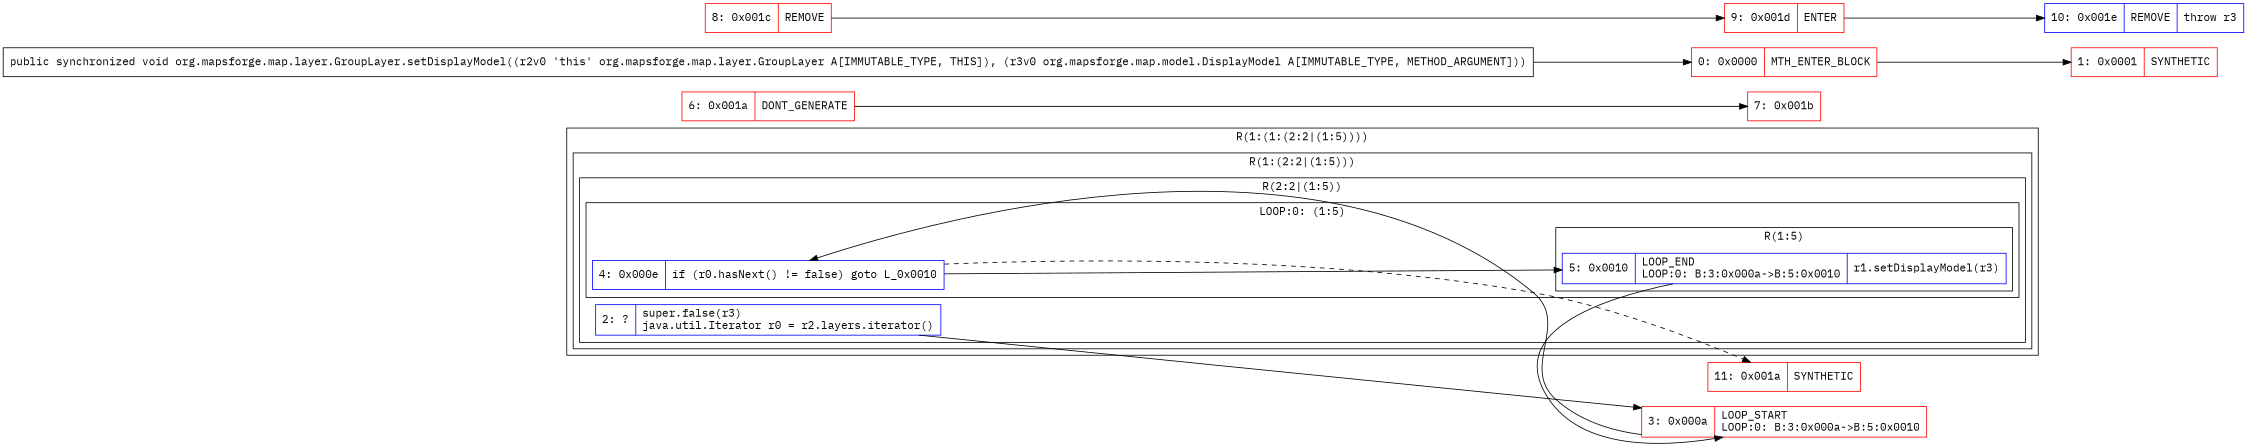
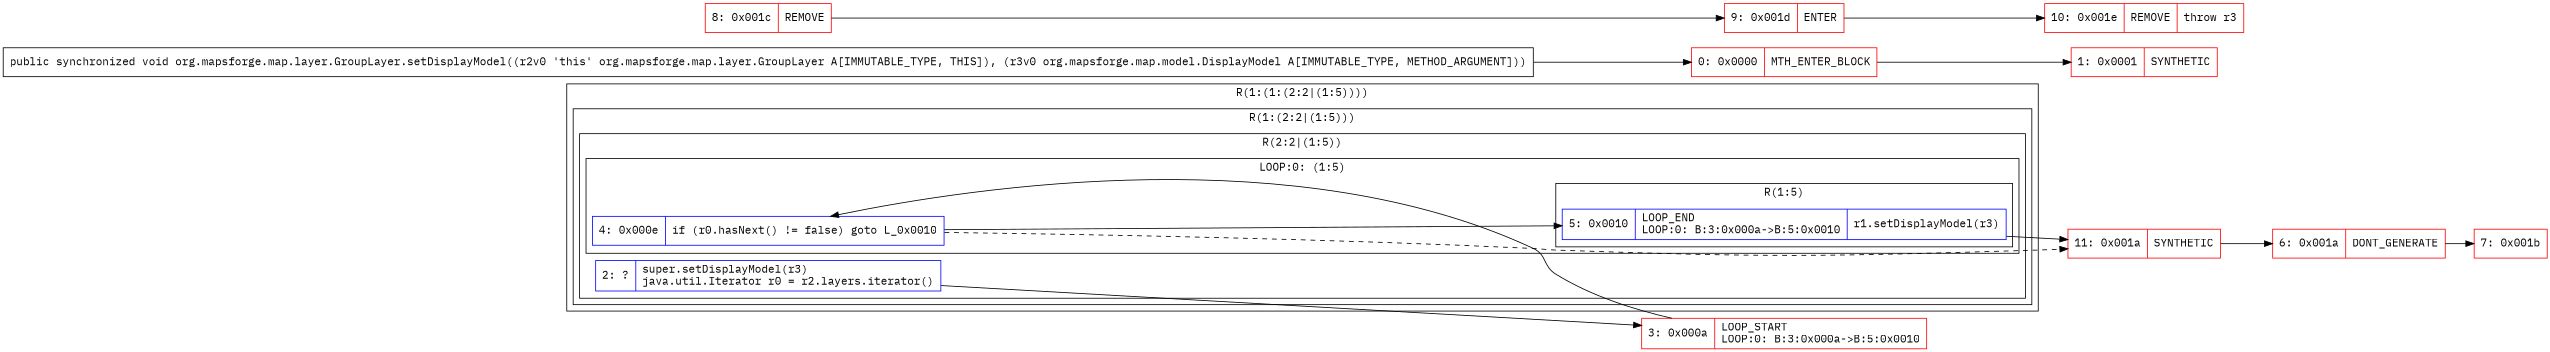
(2144, 18) -> (2144, 18)
none -> (2243, 244)
(692, 313) -> (725, 269)
(1538, 370) -> (2044, 238)
